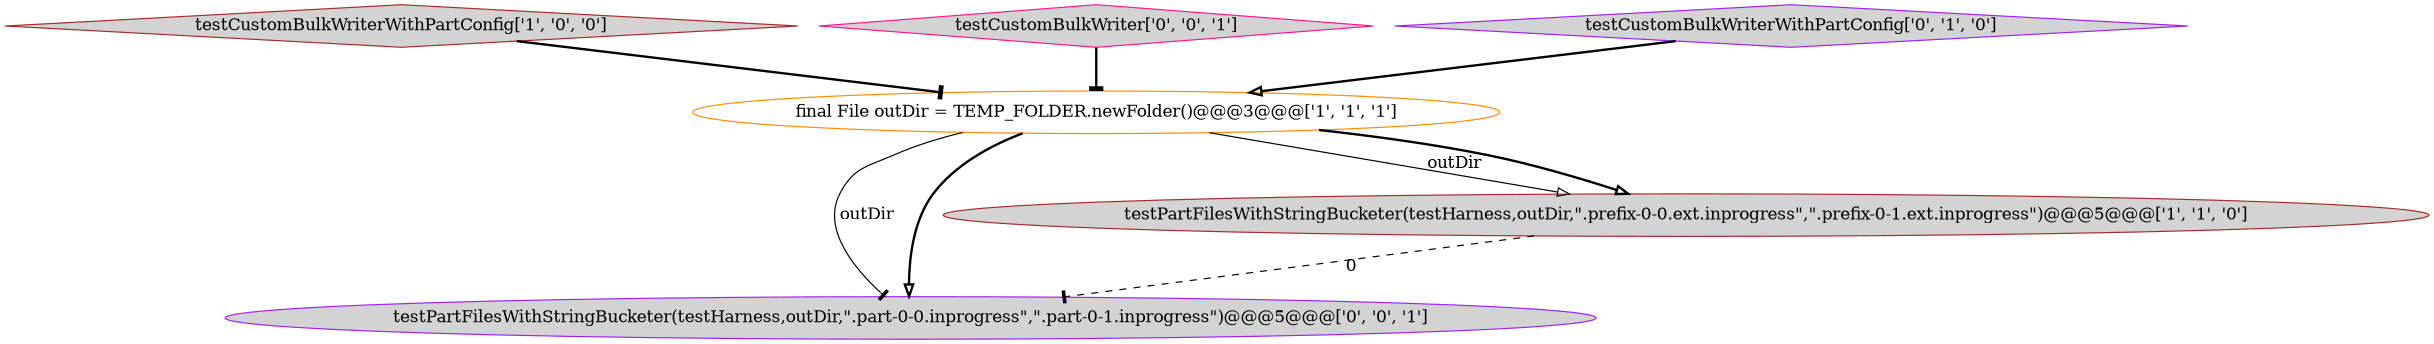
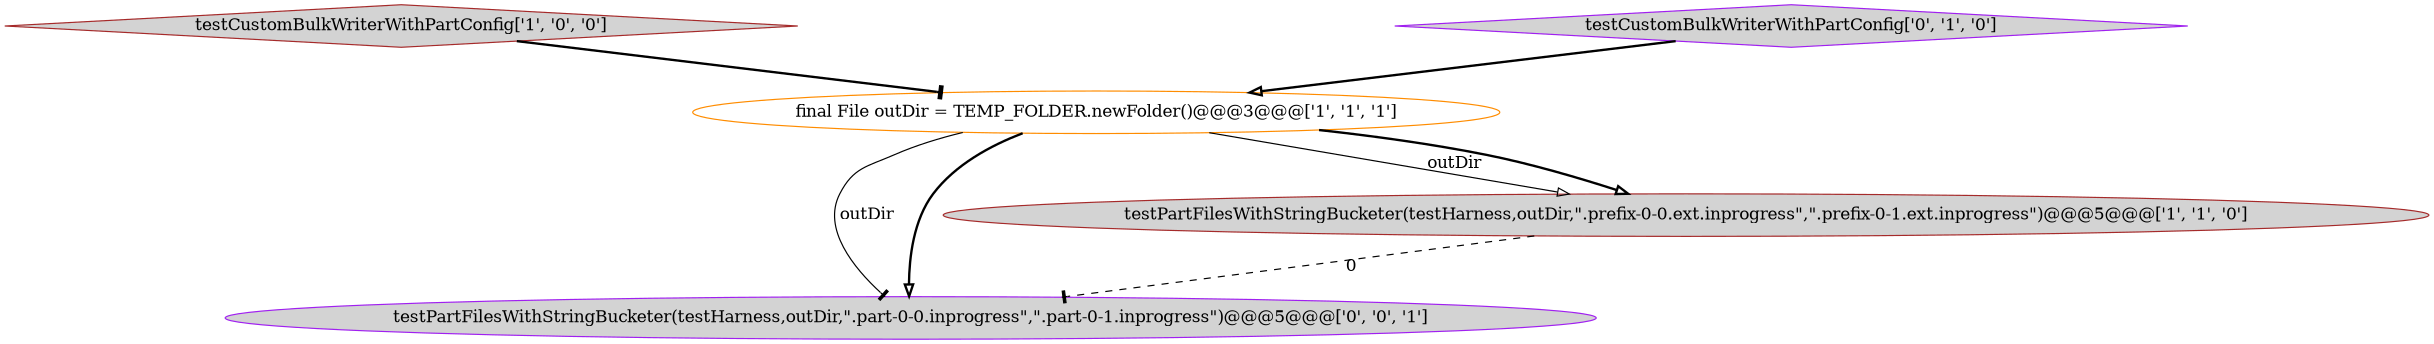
(1096, 26) -> none
